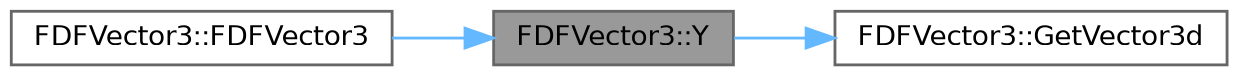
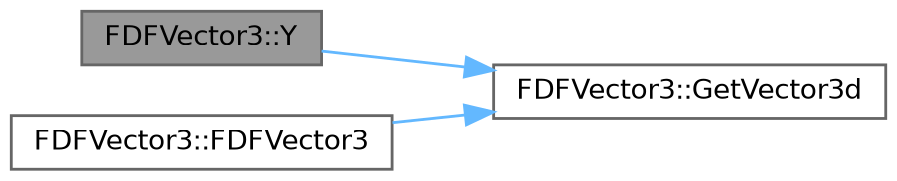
(428, 38) -> (429, 119)
